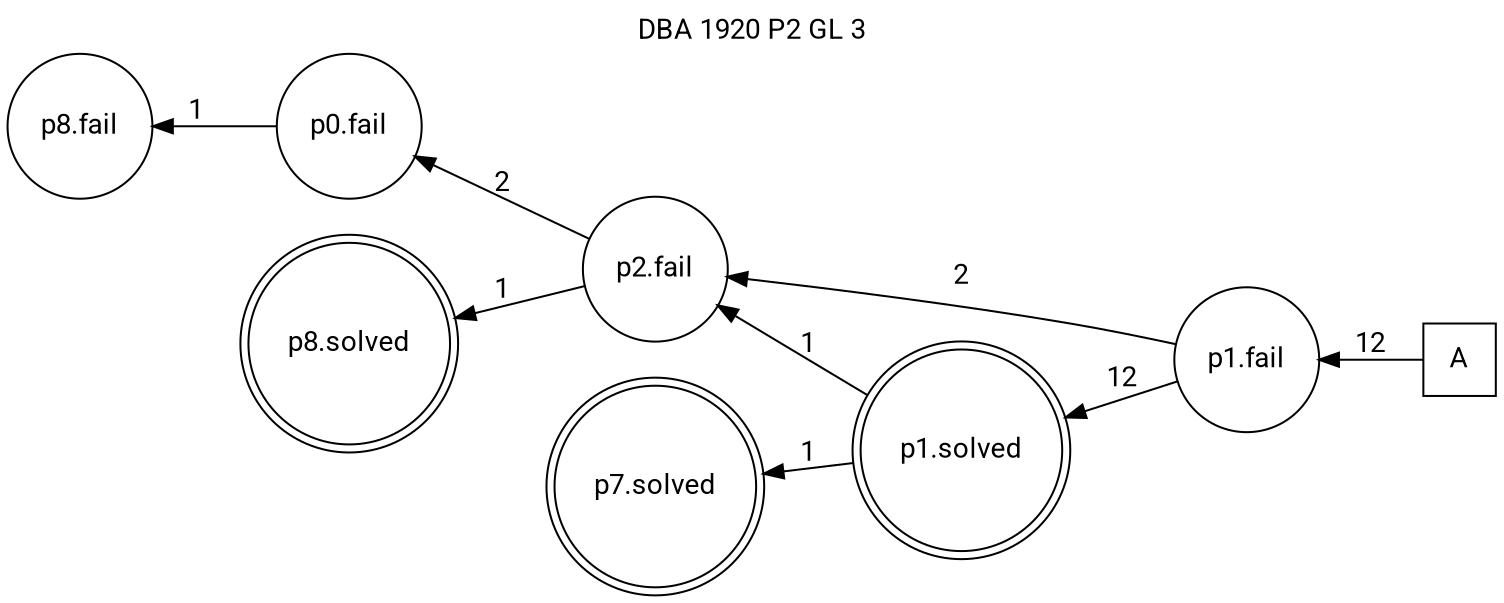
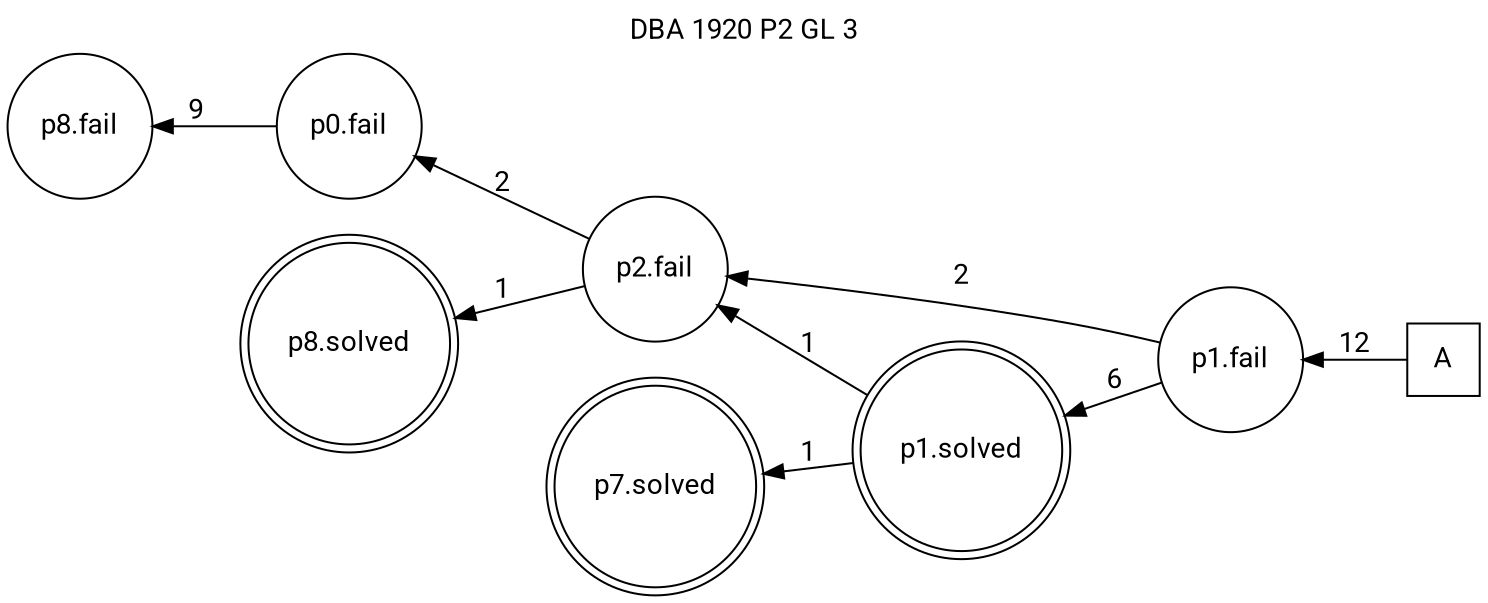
(196, 111) -> (196, 111)
(1123, 379) -> (1114, 381)
